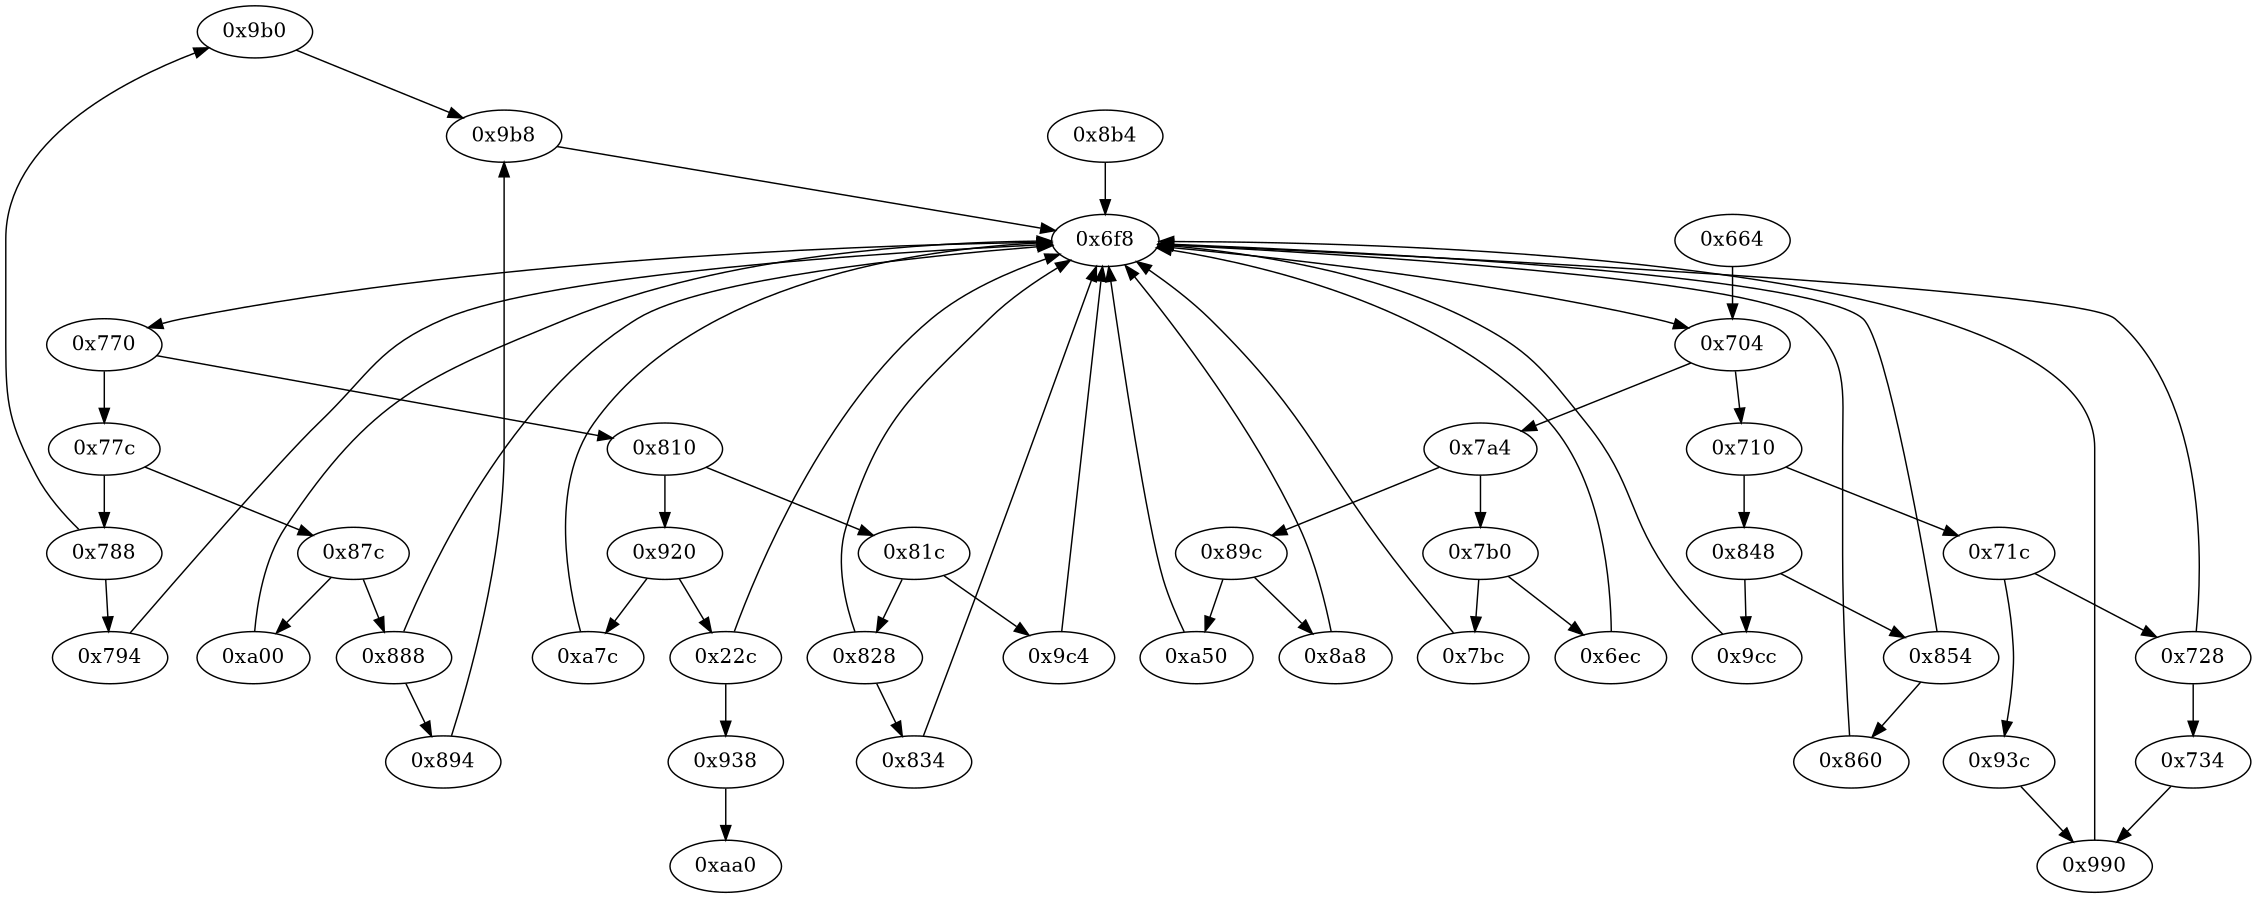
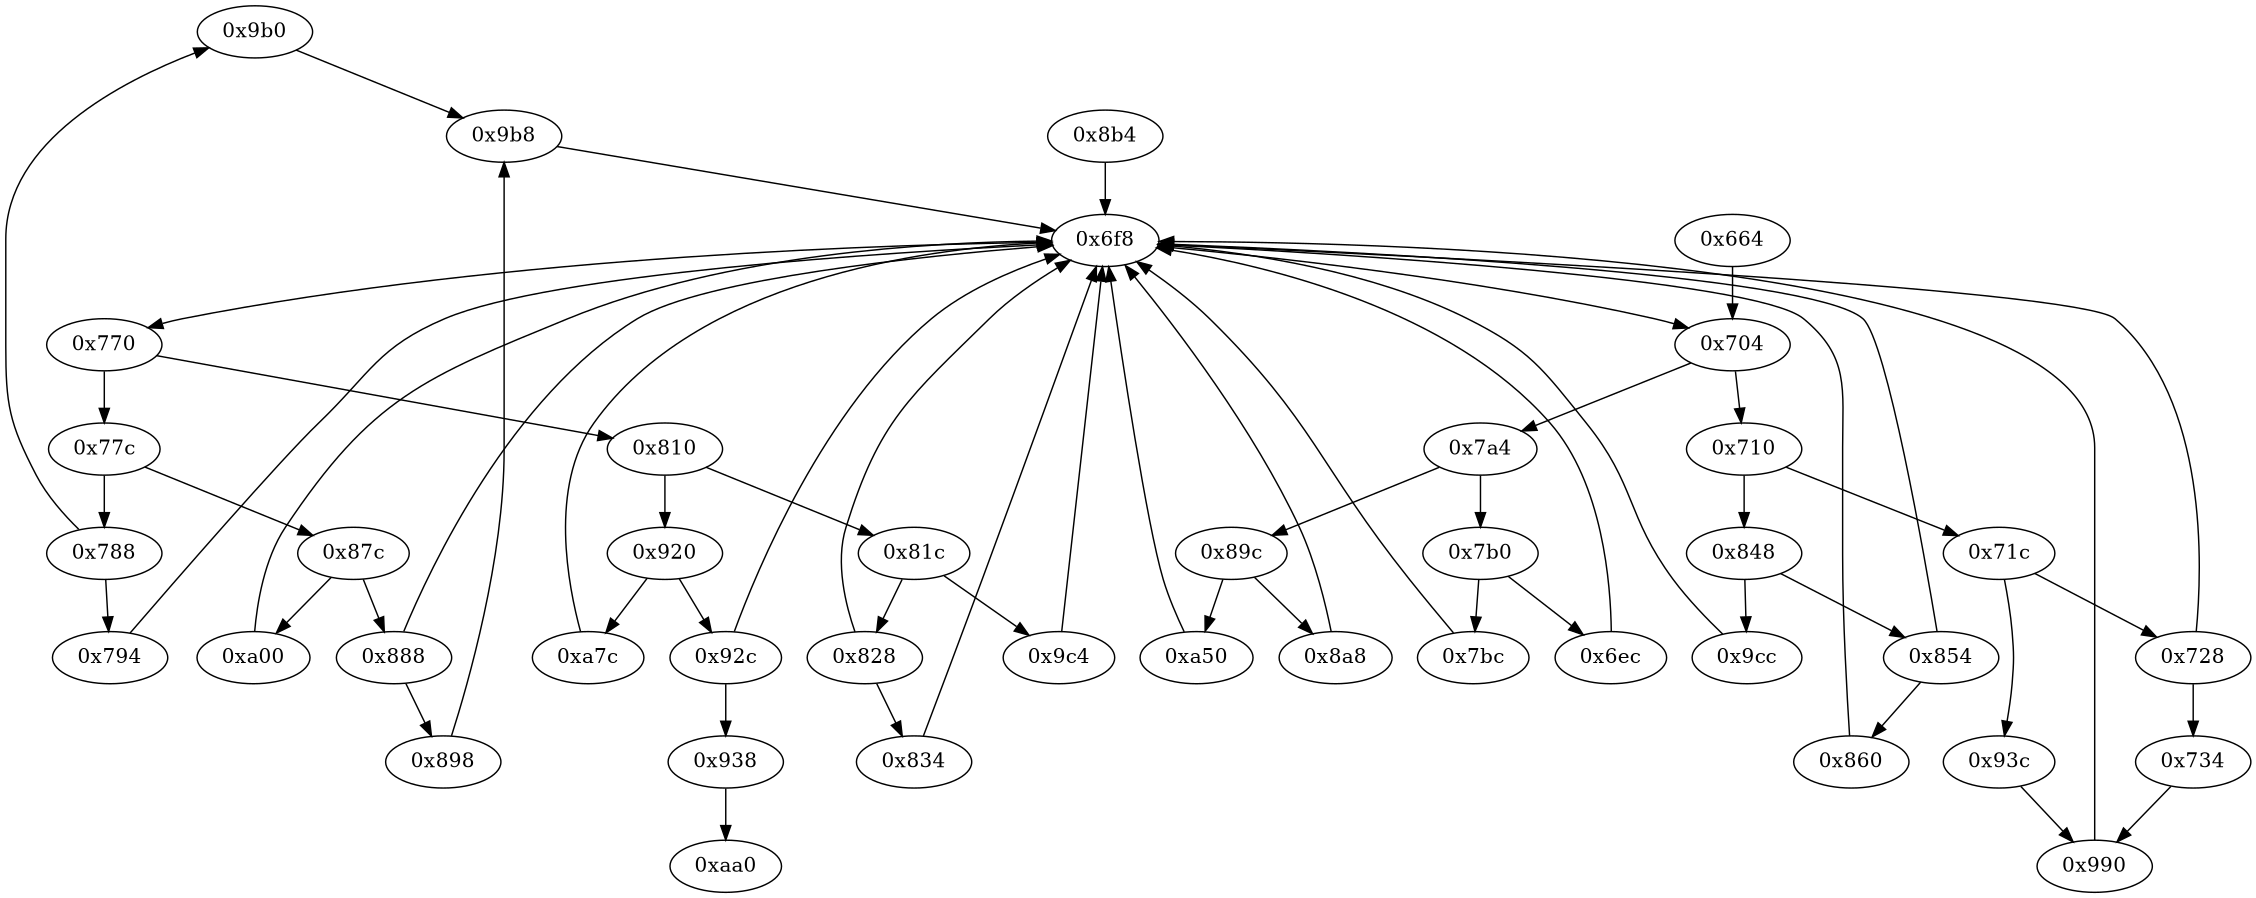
(726, 658) -> (726, 658)
(443, 762) -> (443, 762)
